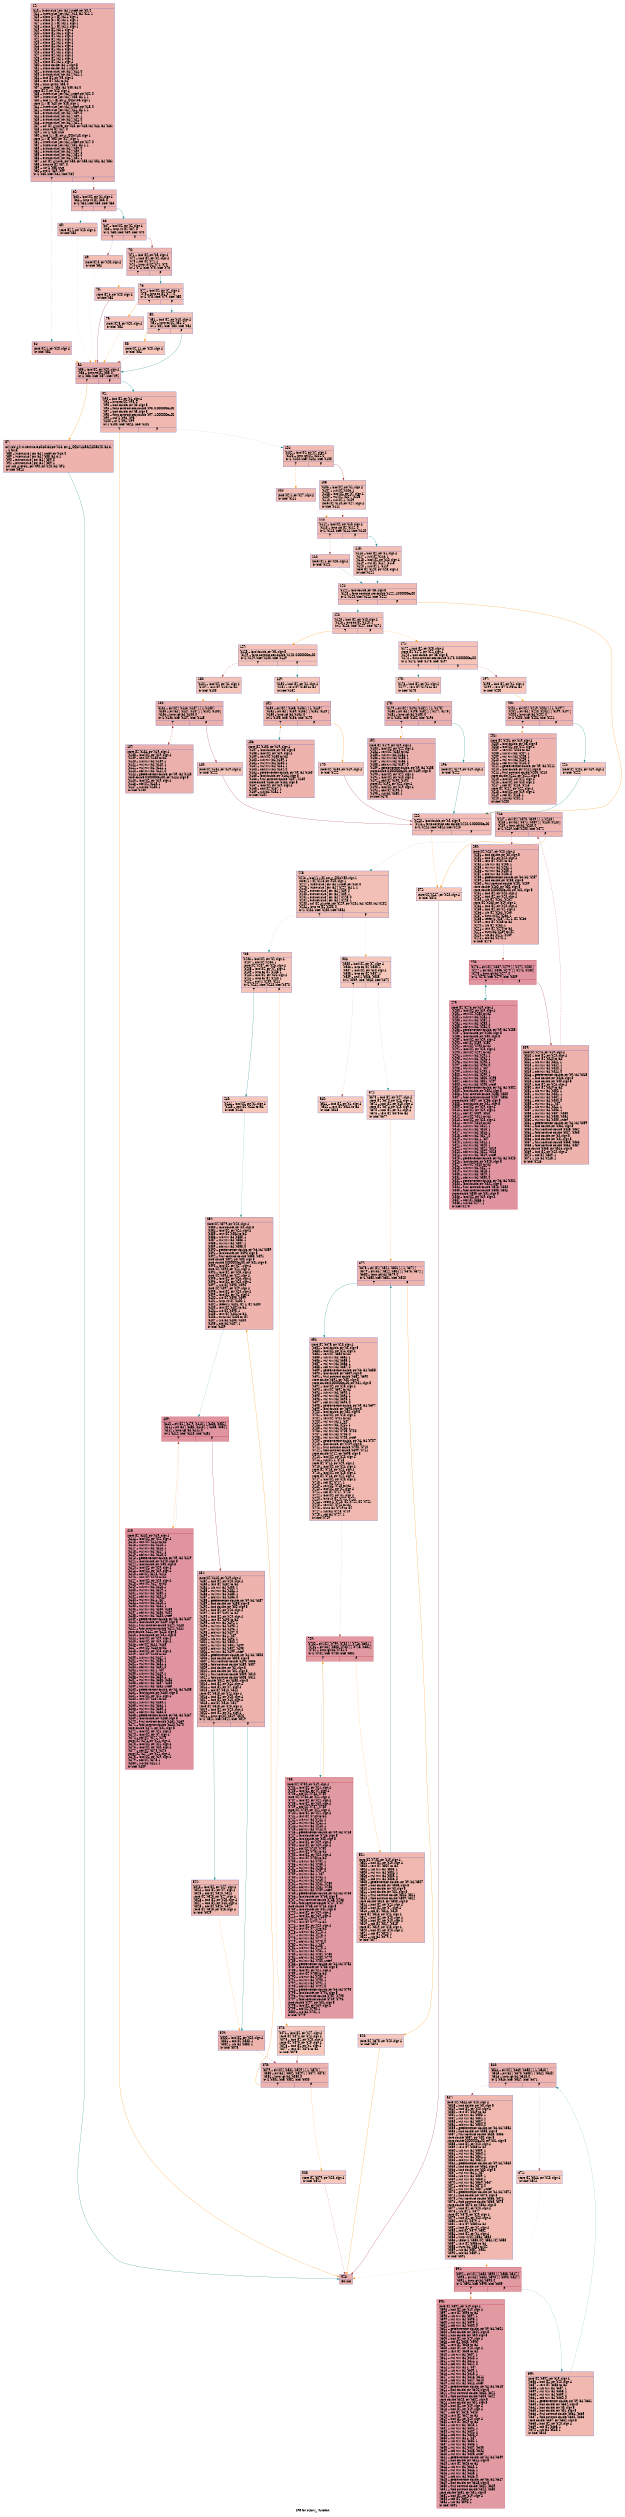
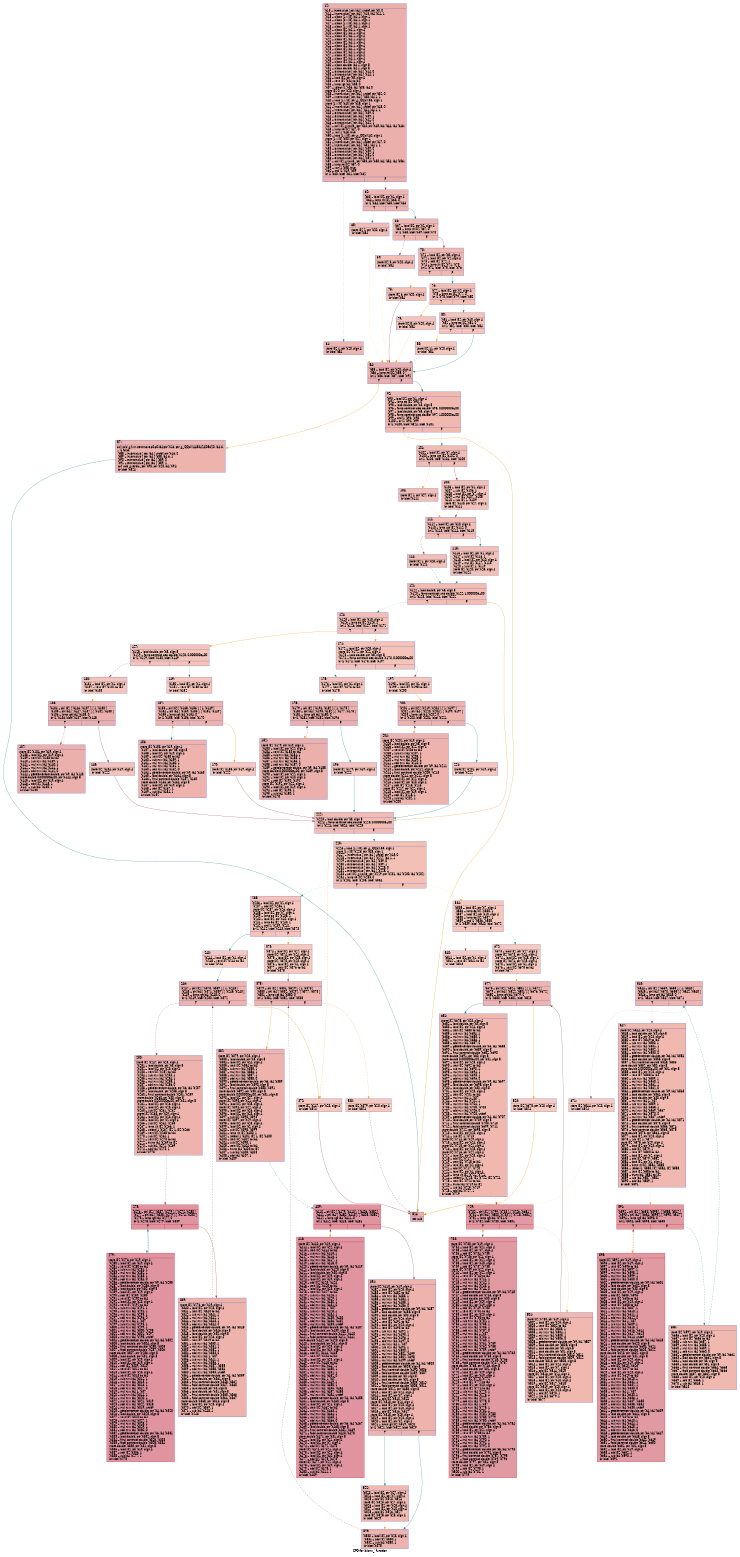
(243, 1164) -> (220, 973)
(391, 1570) -> (563, 1158)
